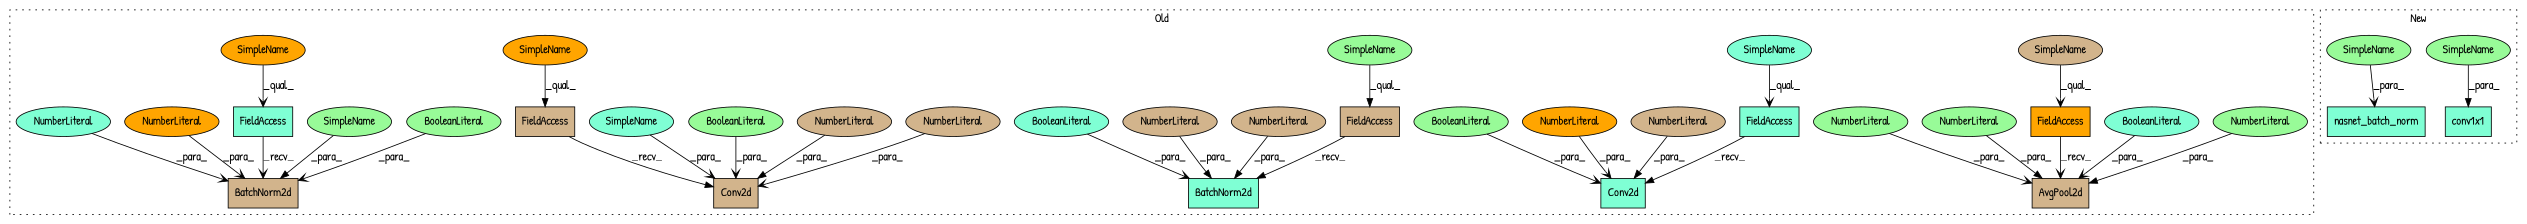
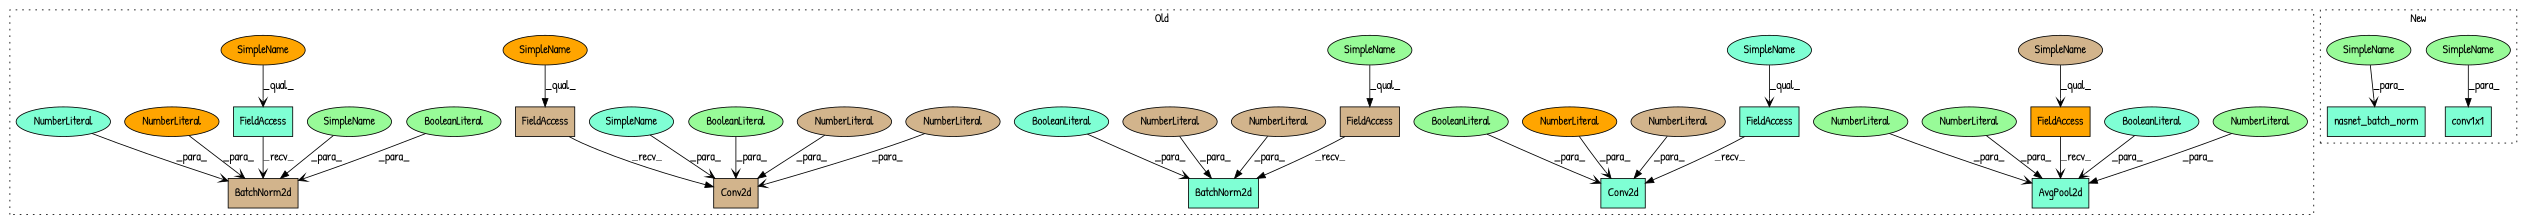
(2060, 193) -> (2060, 193)
